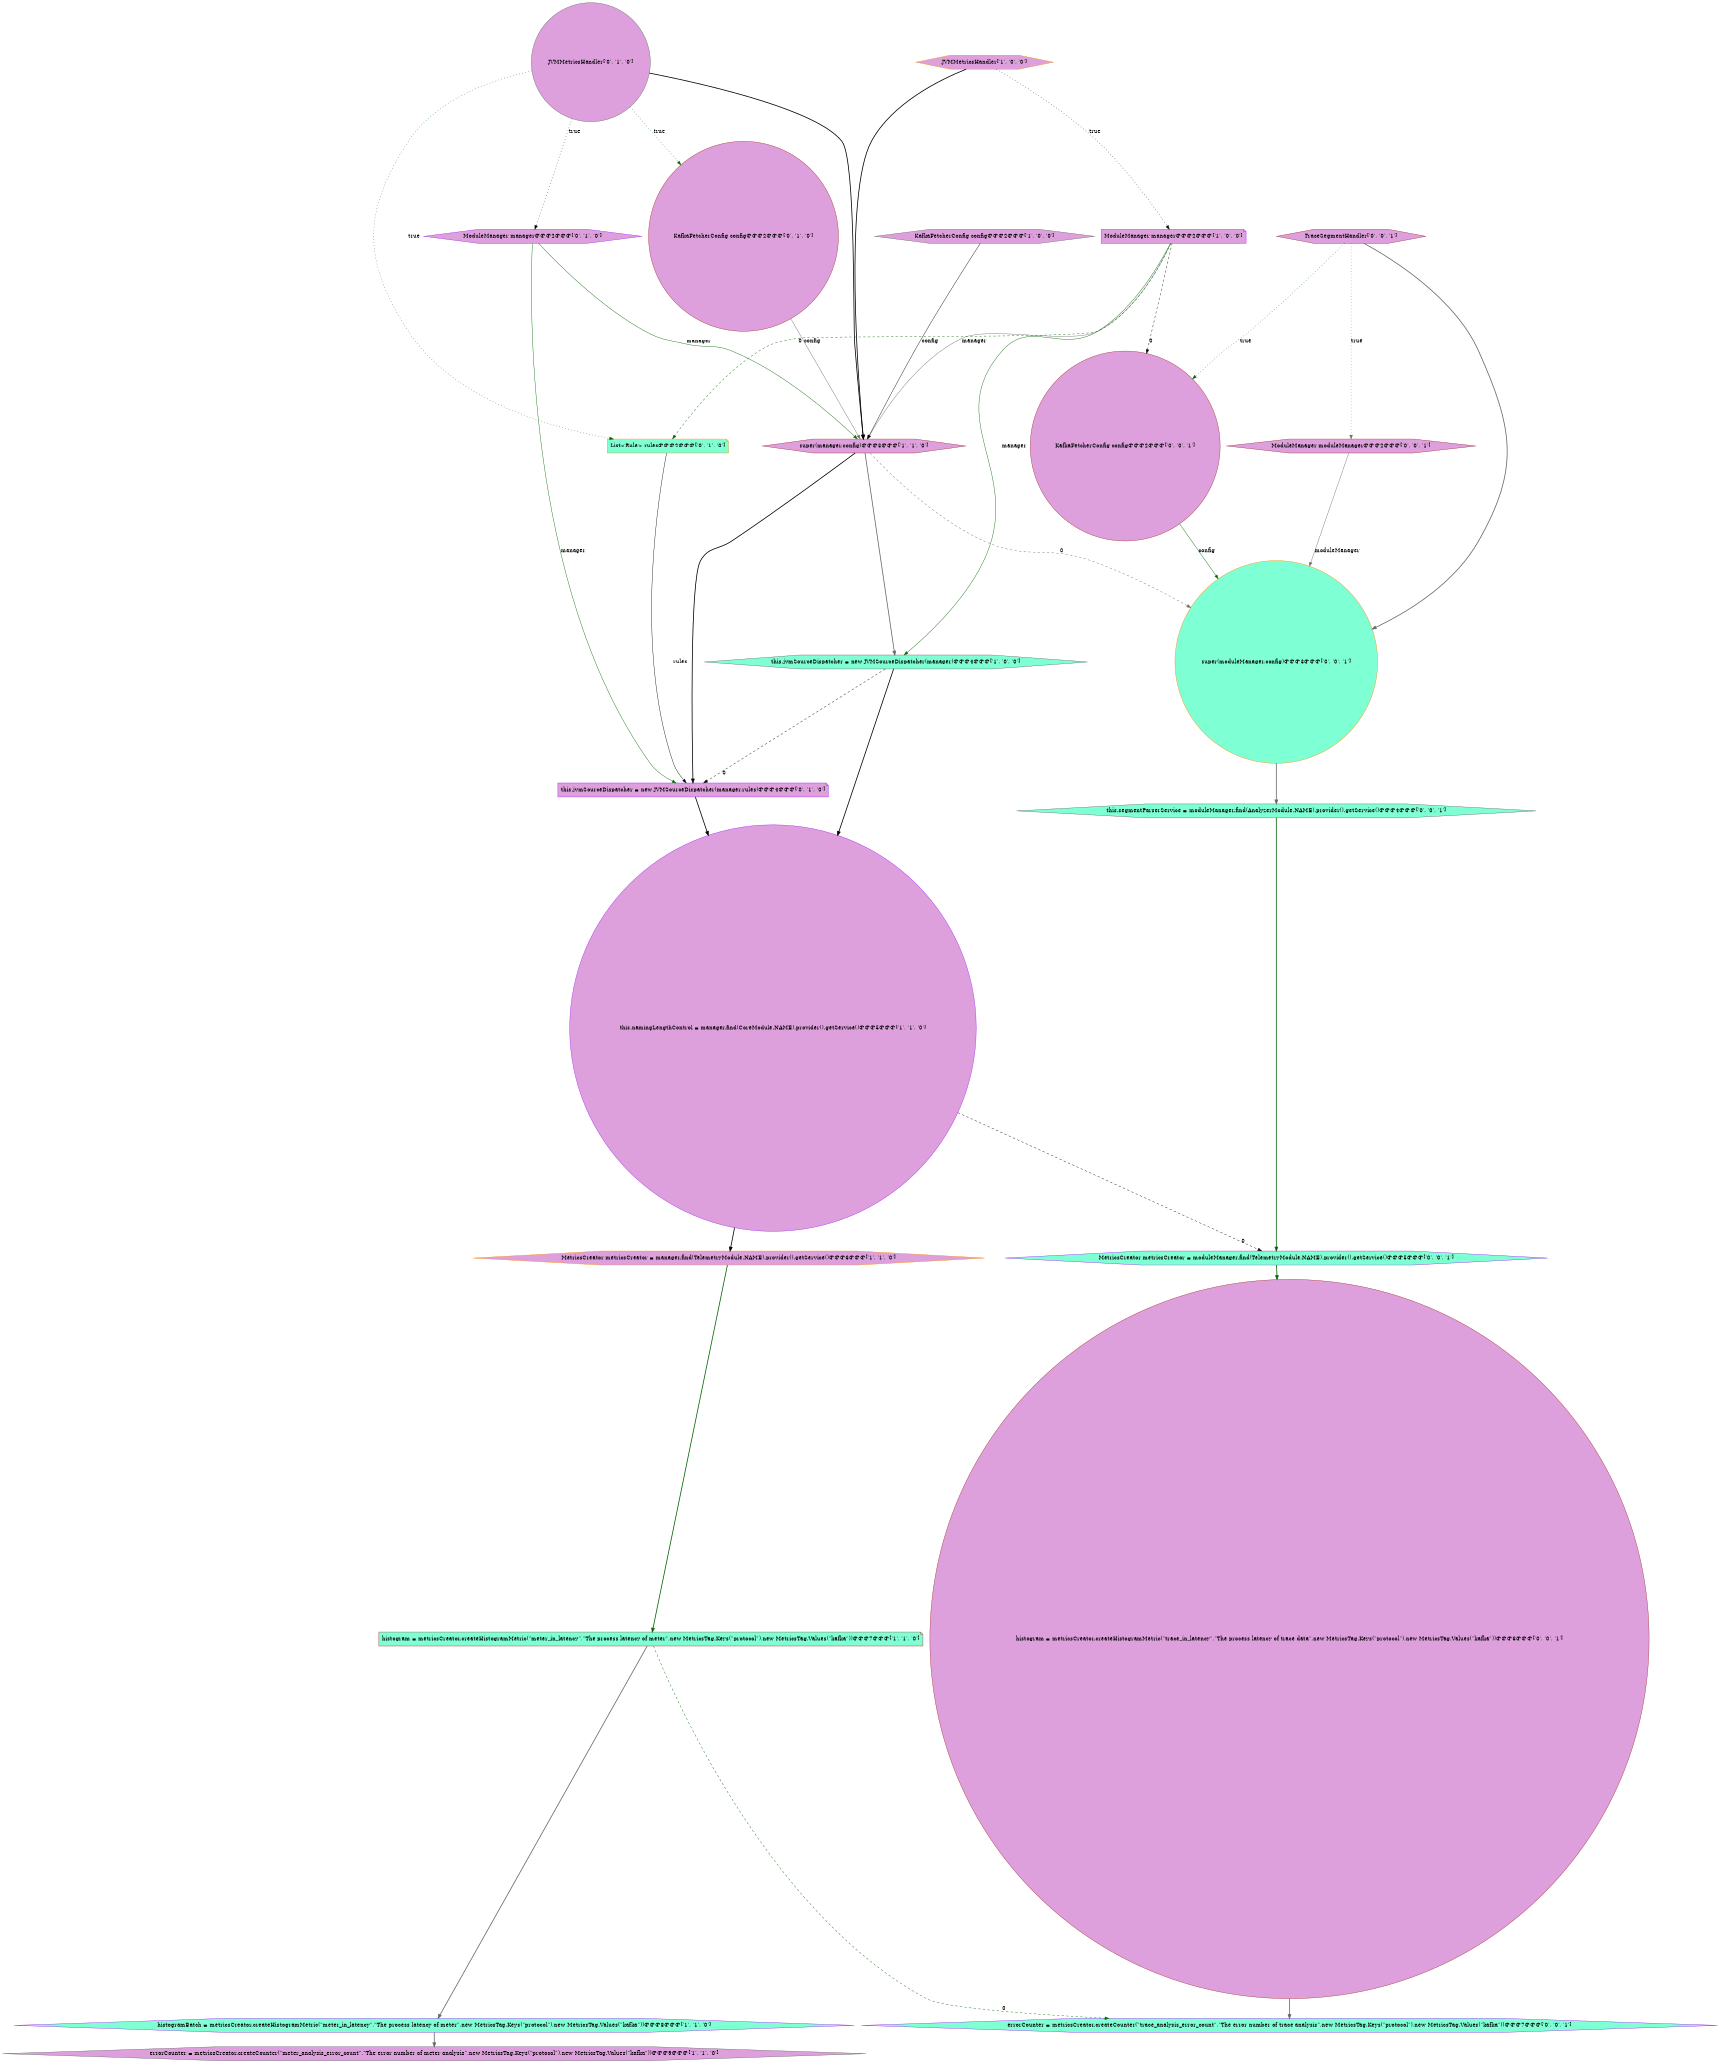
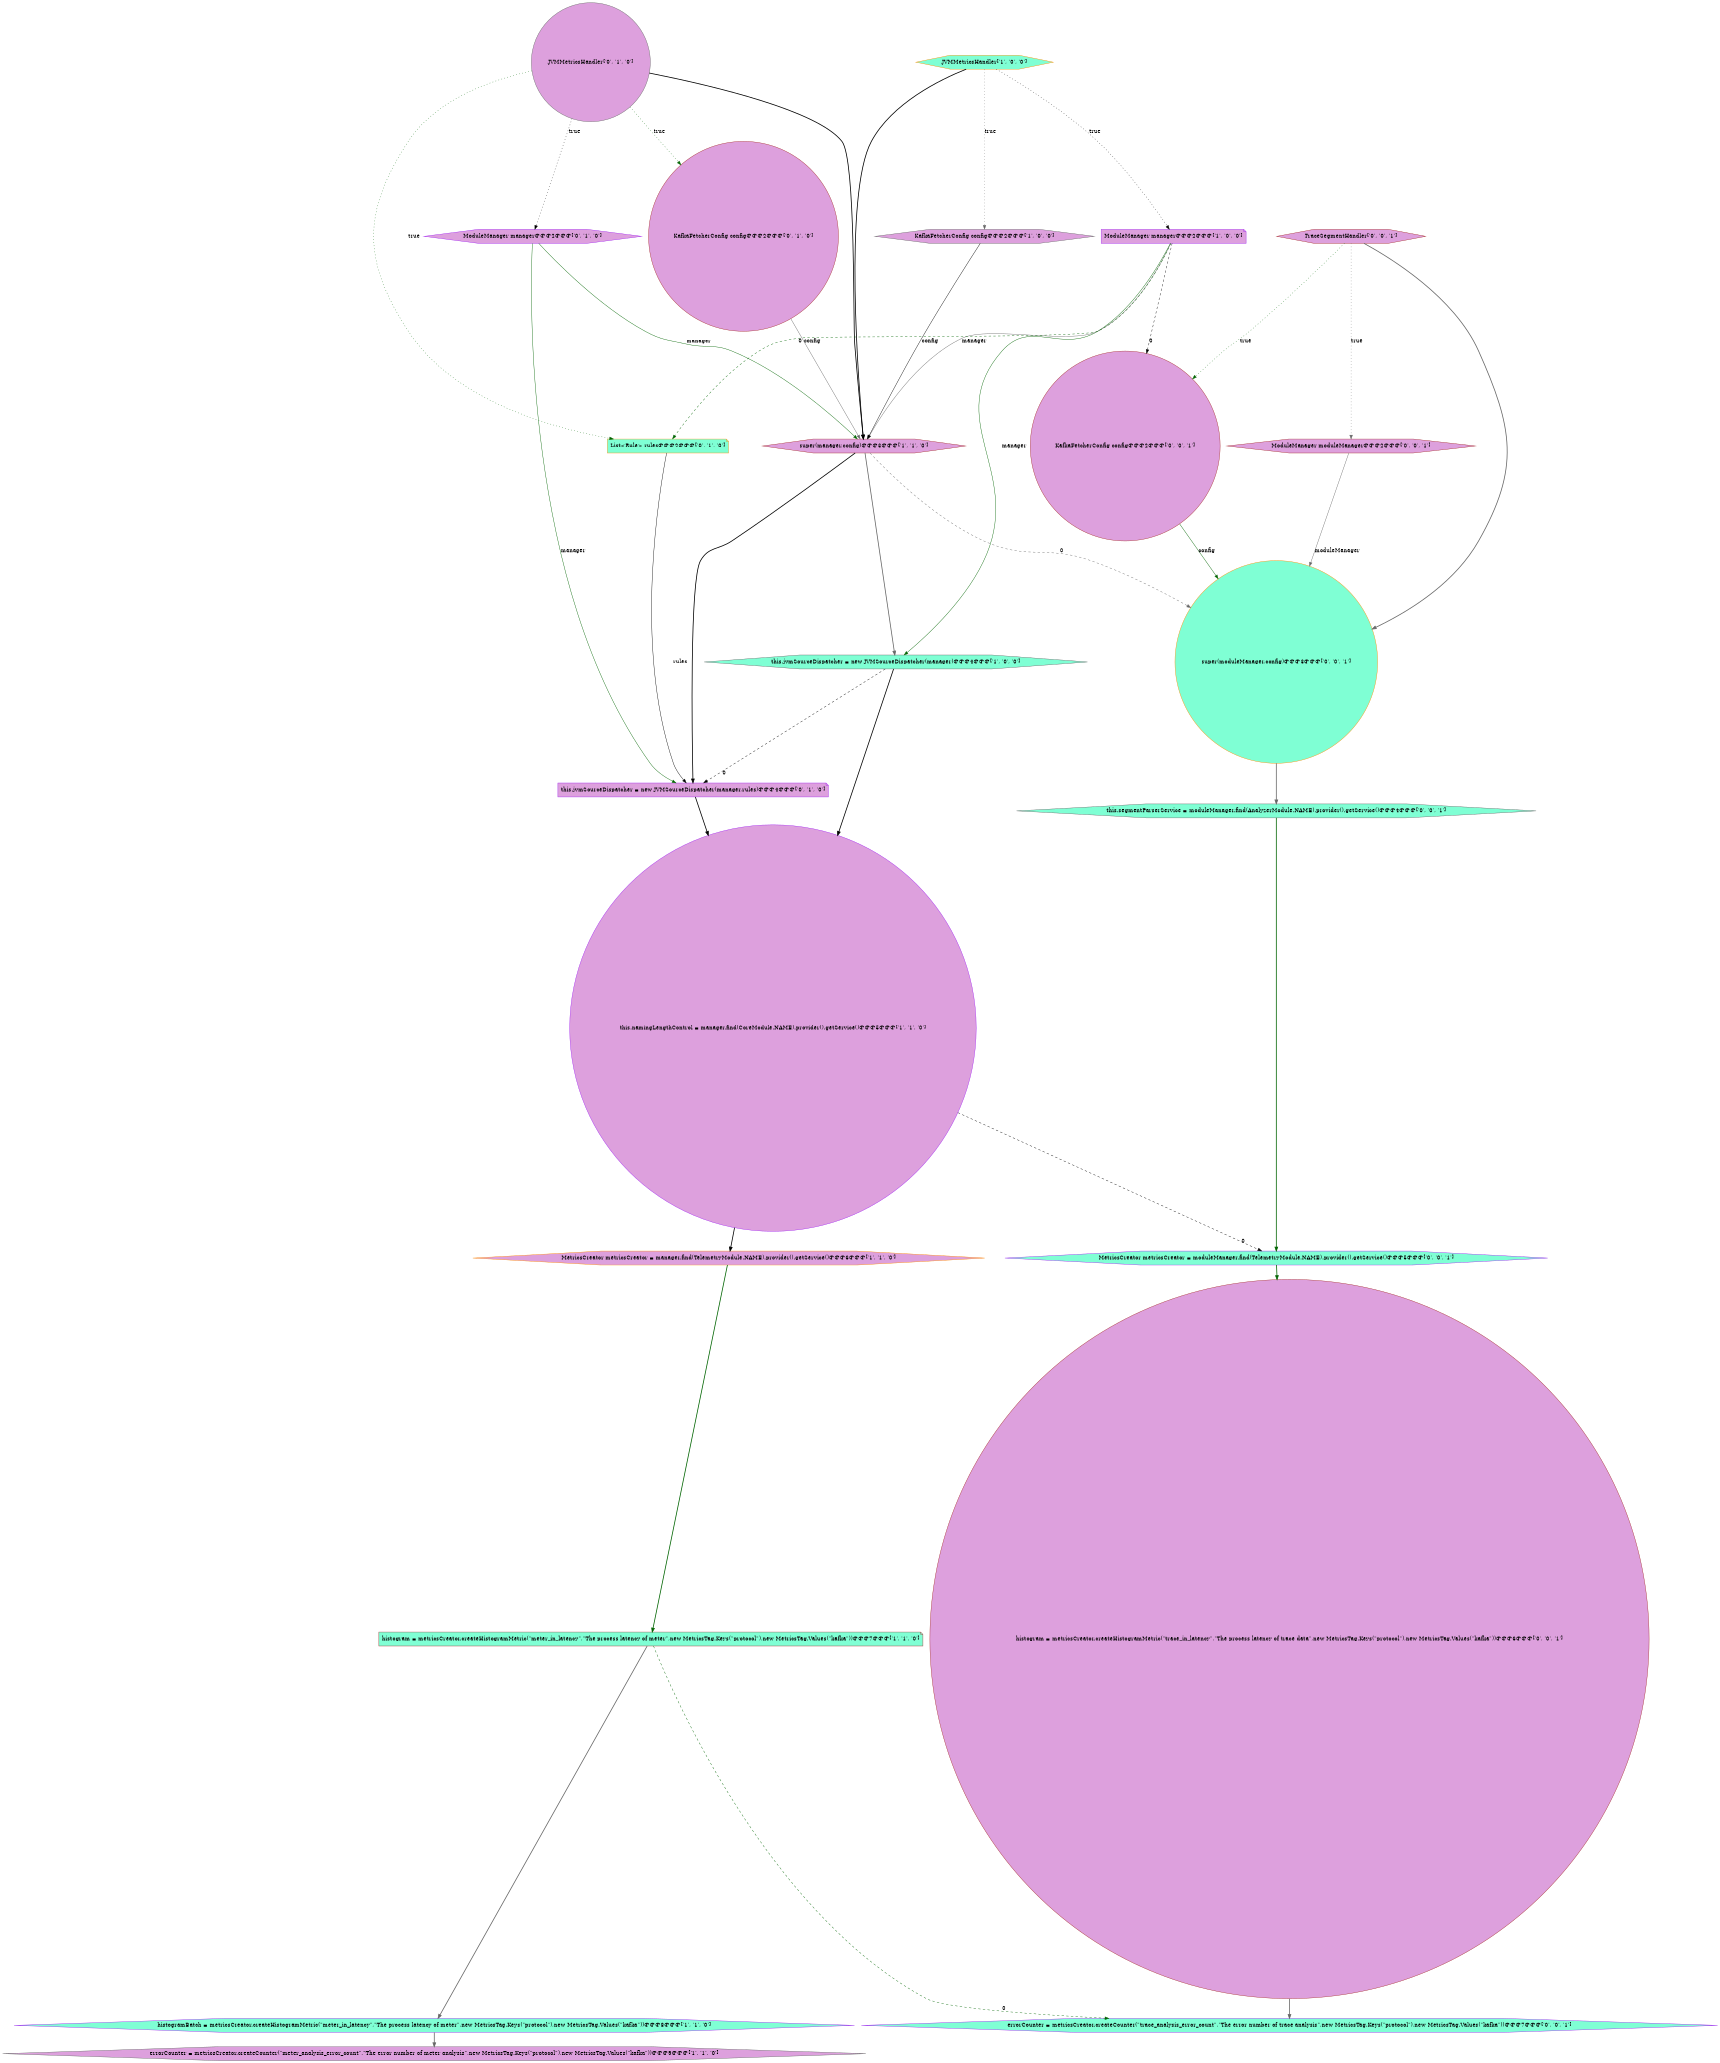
(985, 62) -> (985, 62)
none -> (985, 147)
